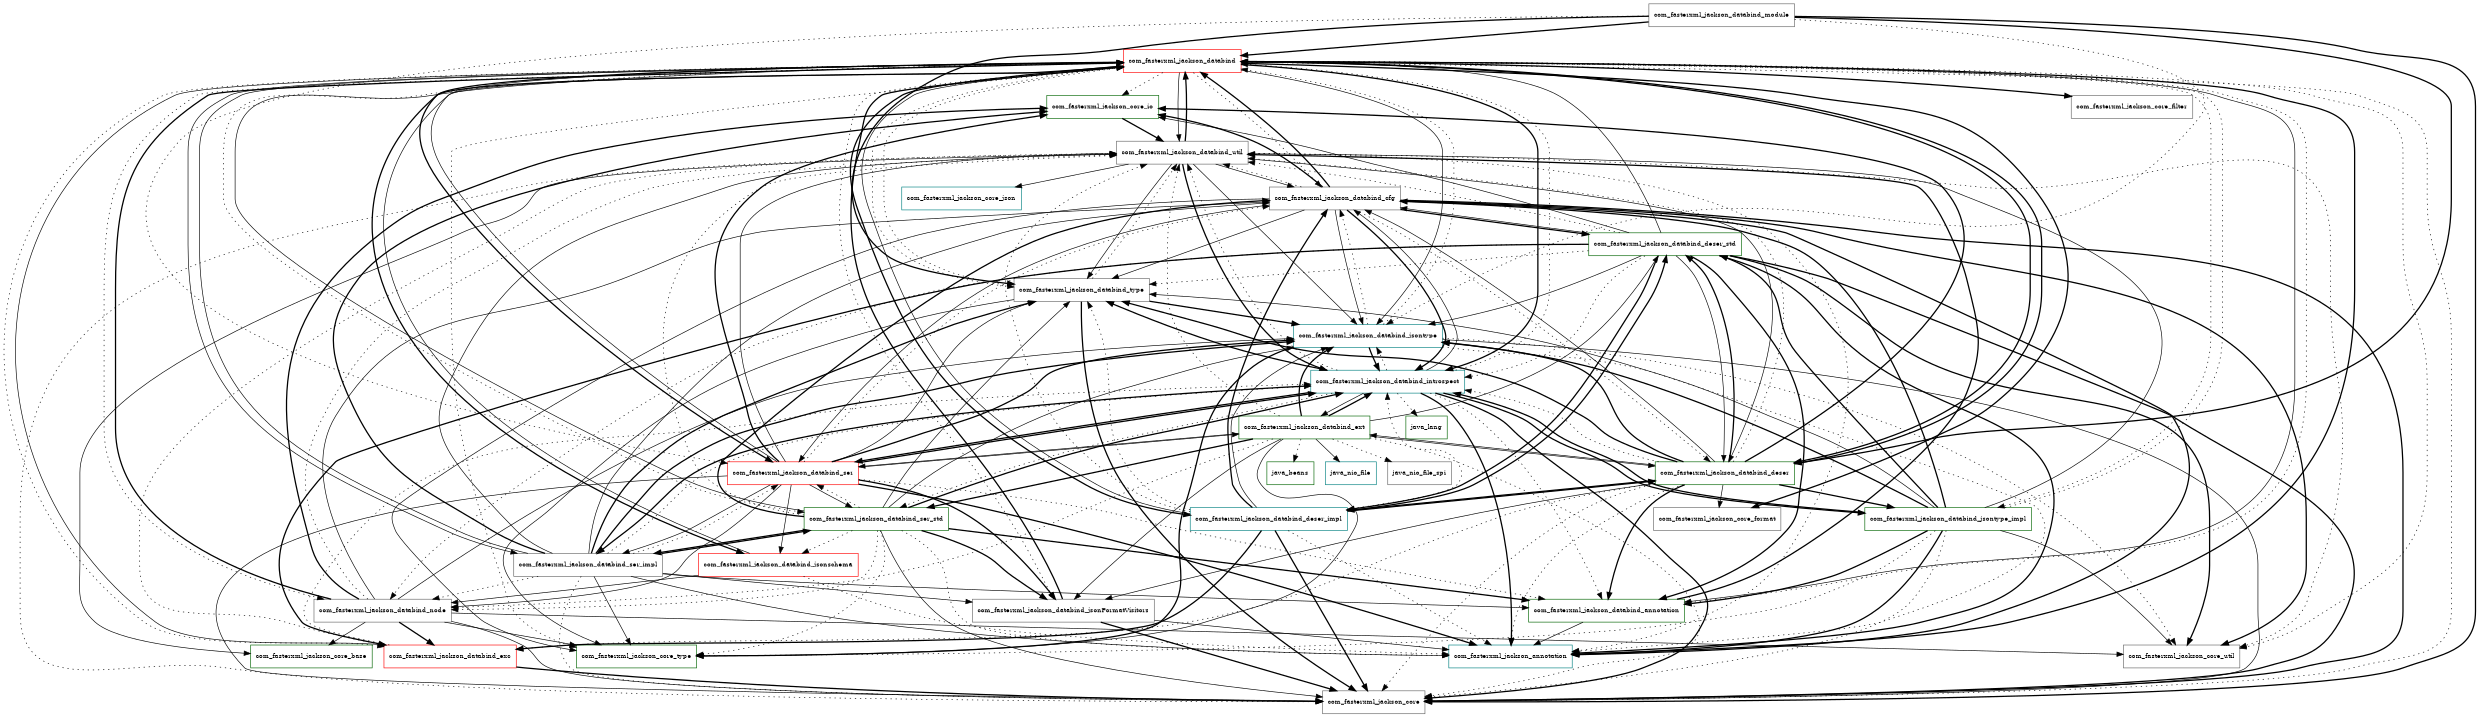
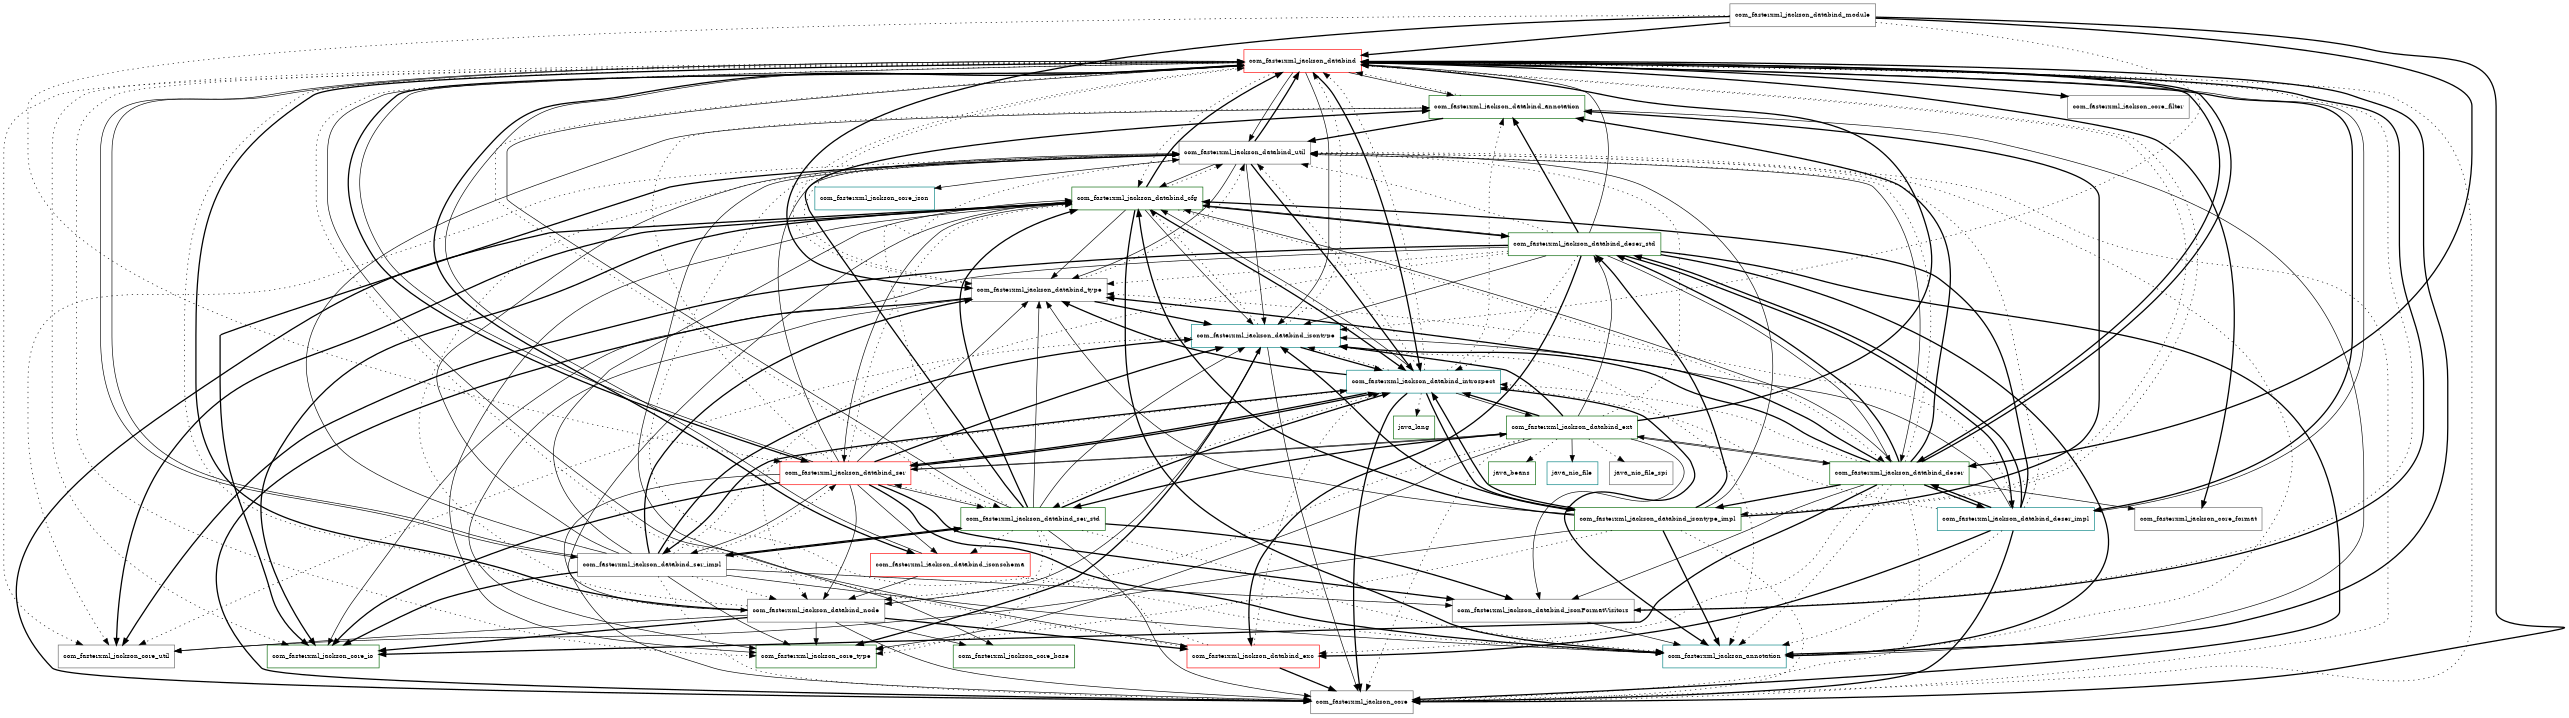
(1140, 128) -> (533, 231)
none -> (1863, 141)
(1335, 198) -> (1137, 198)
(1216, 656) -> none
